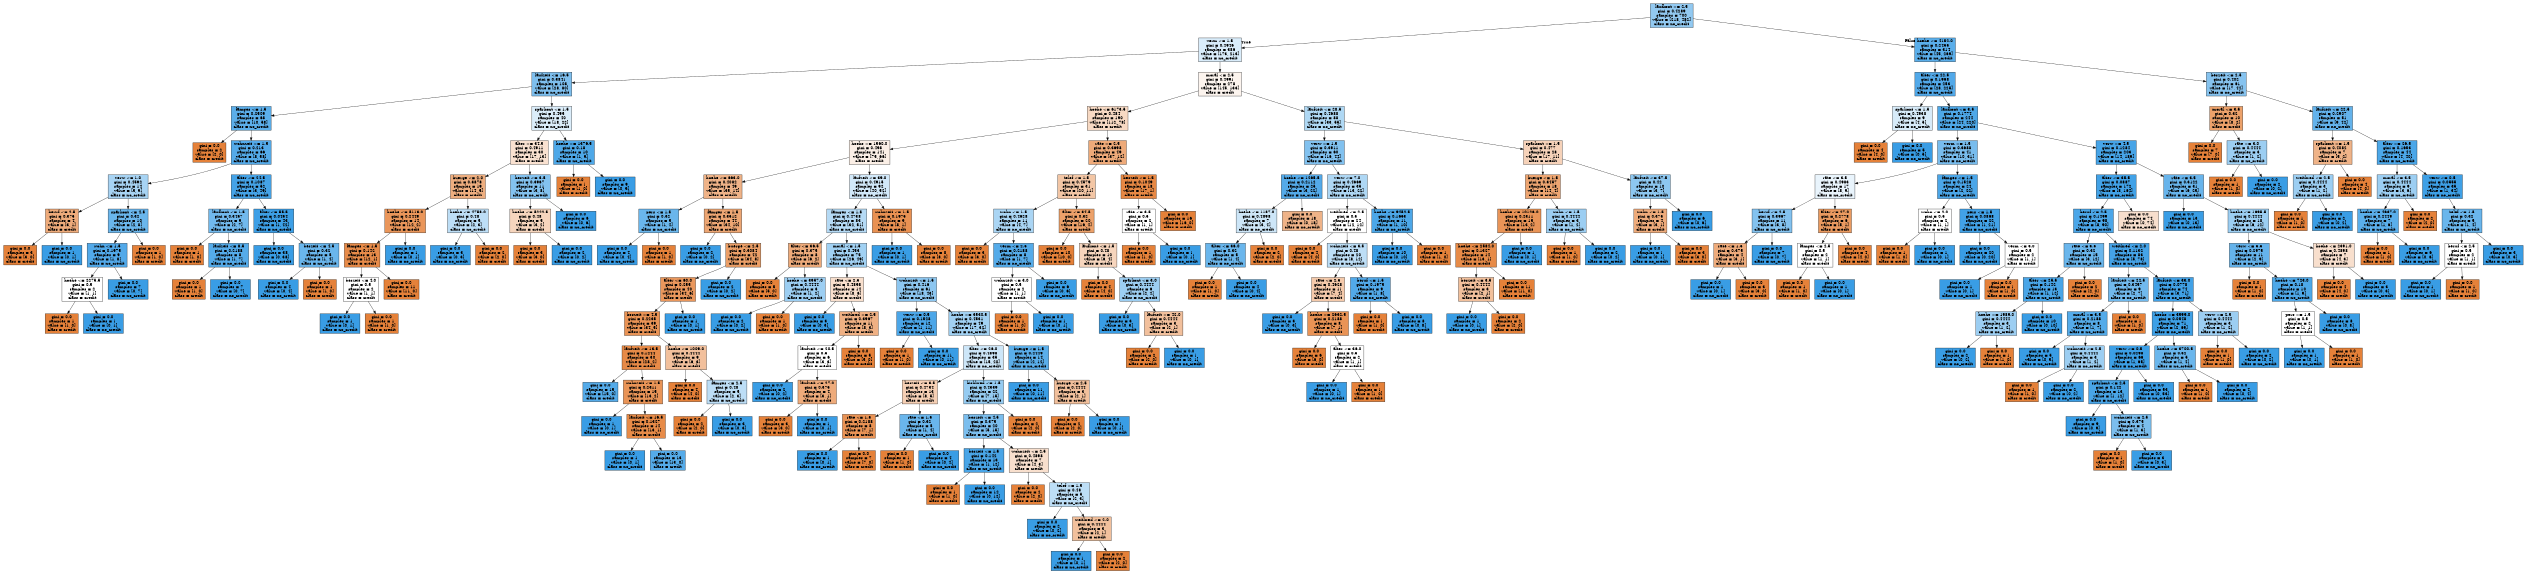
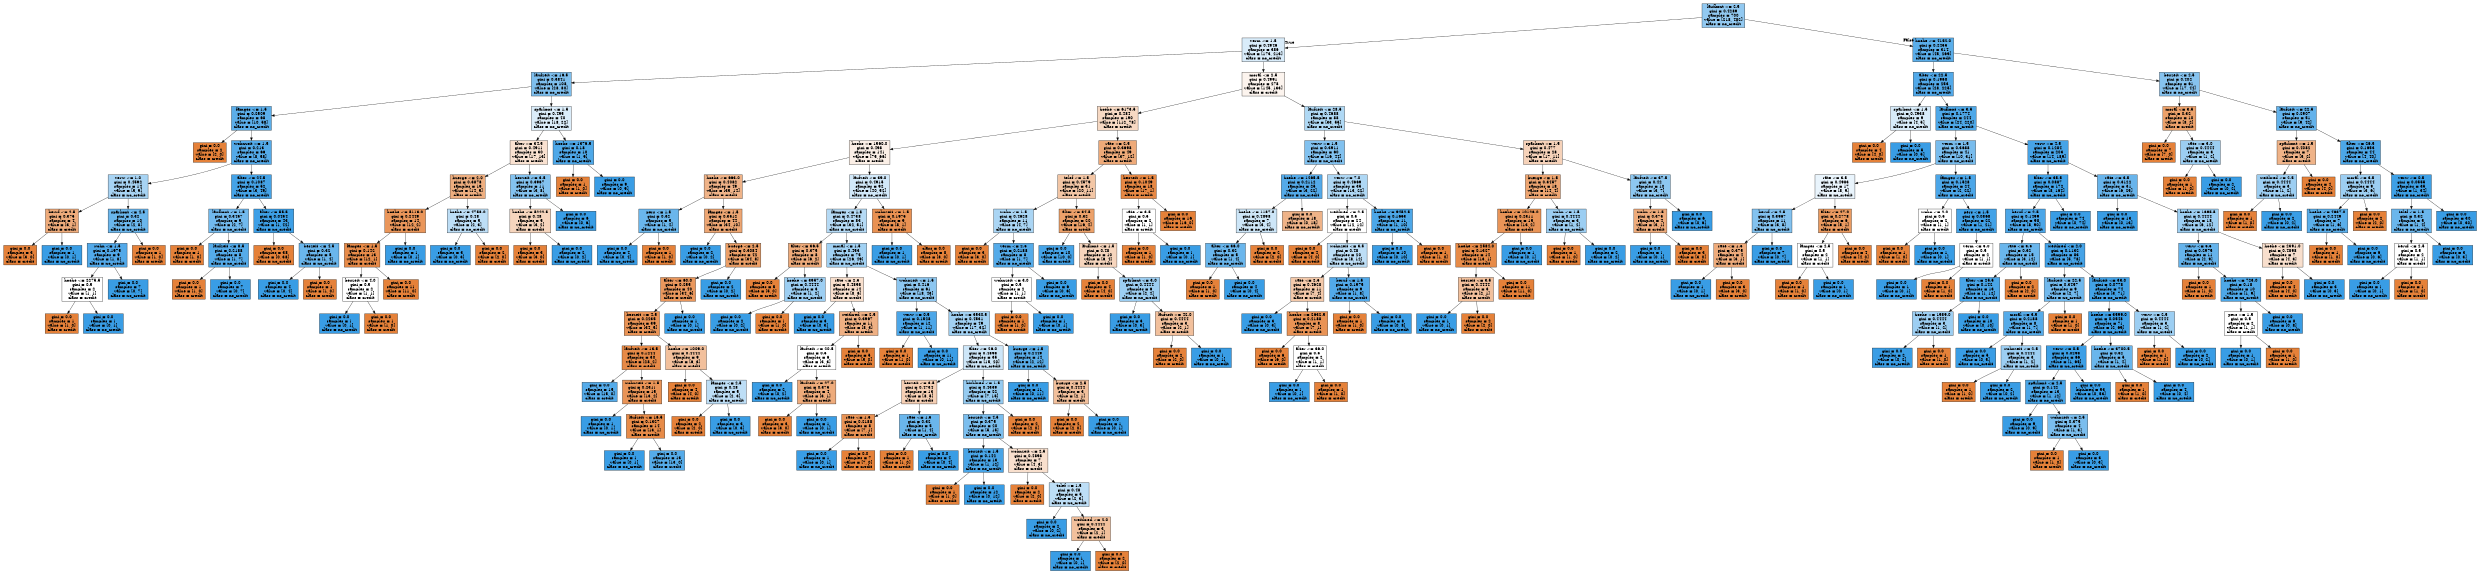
(2139, 221) -> (2070, 221)
none -> (2457, 221)
(274, 255) -> (274, 255)
(934, 255) -> (934, 255)
(1056, 255) -> (1056, 255)
(1980, 255) -> none
(2154, 392) -> (2091, 392)
